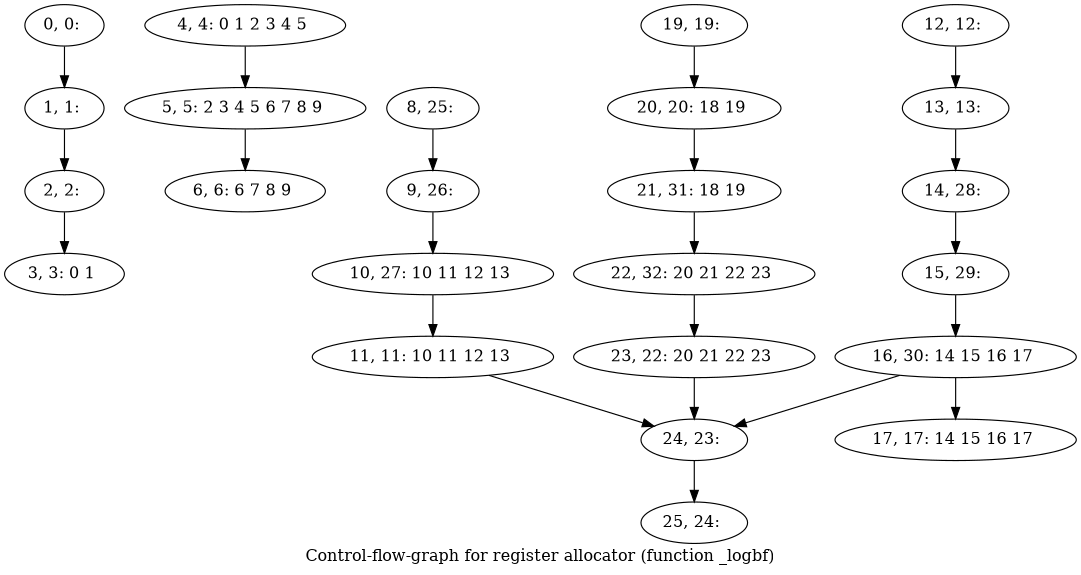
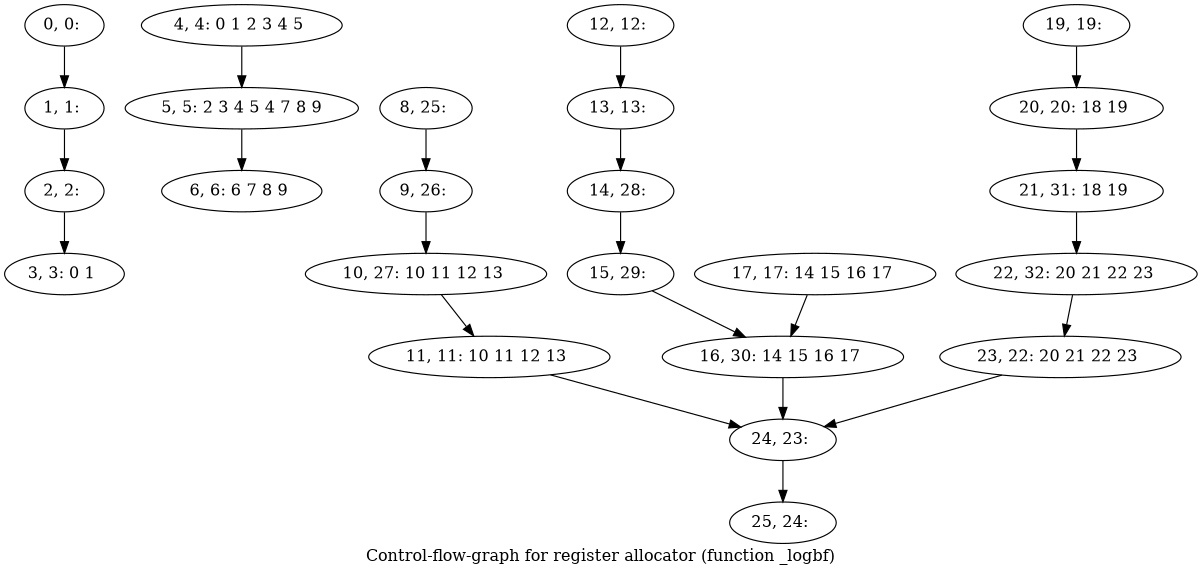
(245, 108) -> (242, 108)
(956, 393) -> (801, 310)
